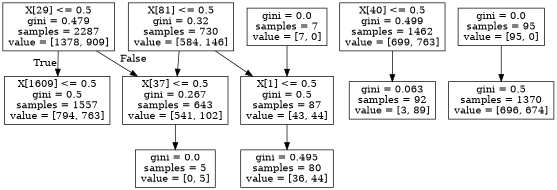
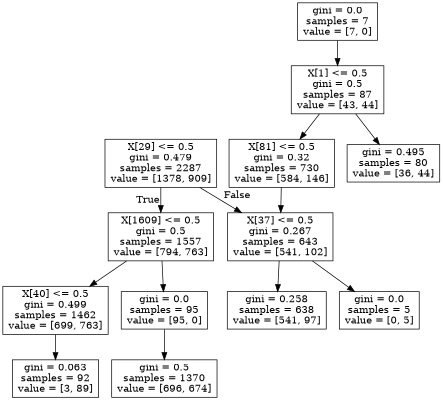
(231, 62) -> (312, 124)
none -> (111, 272)
none -> (163, 273)
none -> (277, 310)
